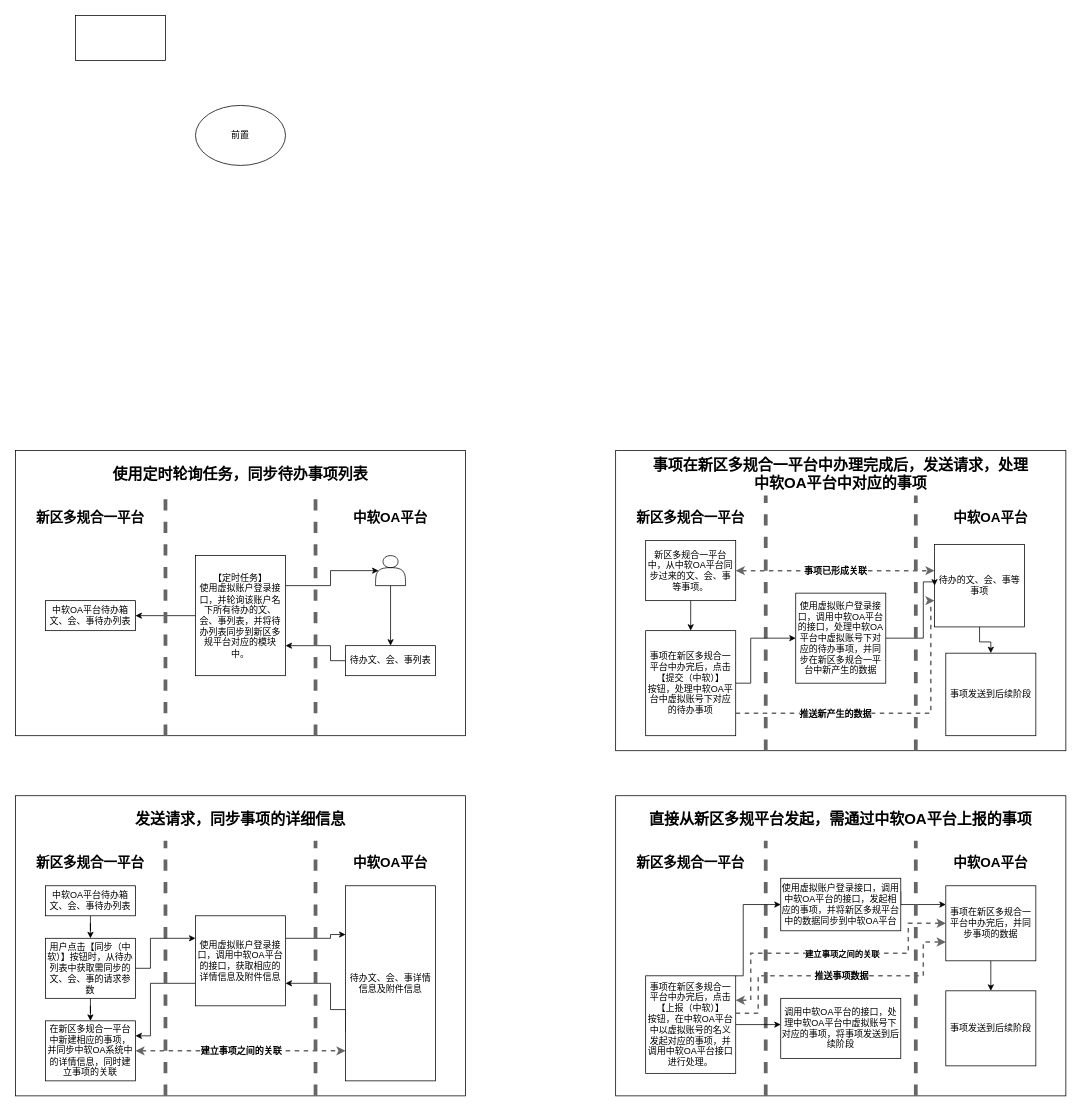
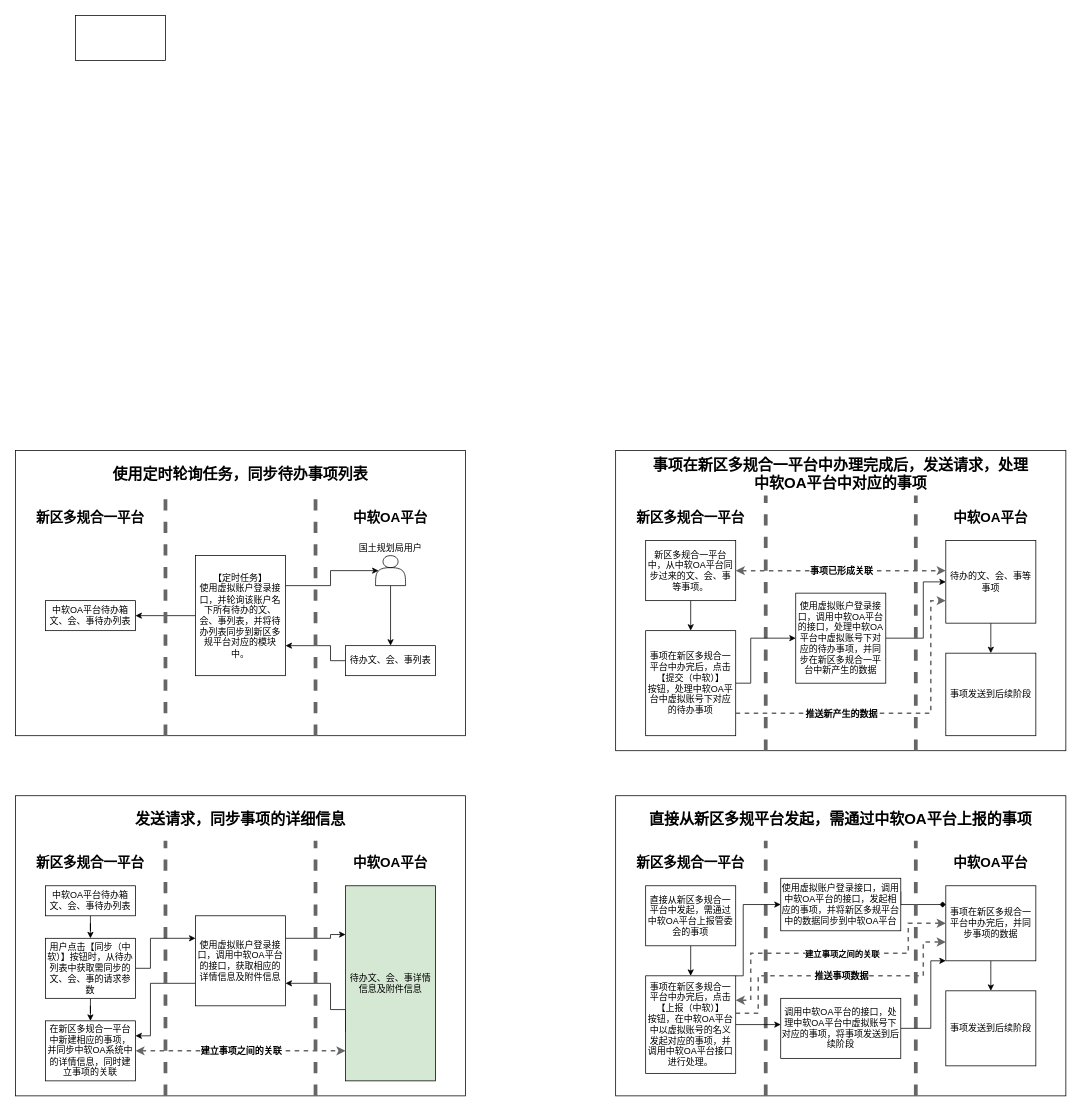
(240, 135) -> none
none -> (390, 548)
(979, 585) -> (990, 582)
(939, 904) -> (939, 904)
none -> (690, 915)
none -> (690, 957)
(390, 983) -> (390, 983)
none -> (930, 1005)
